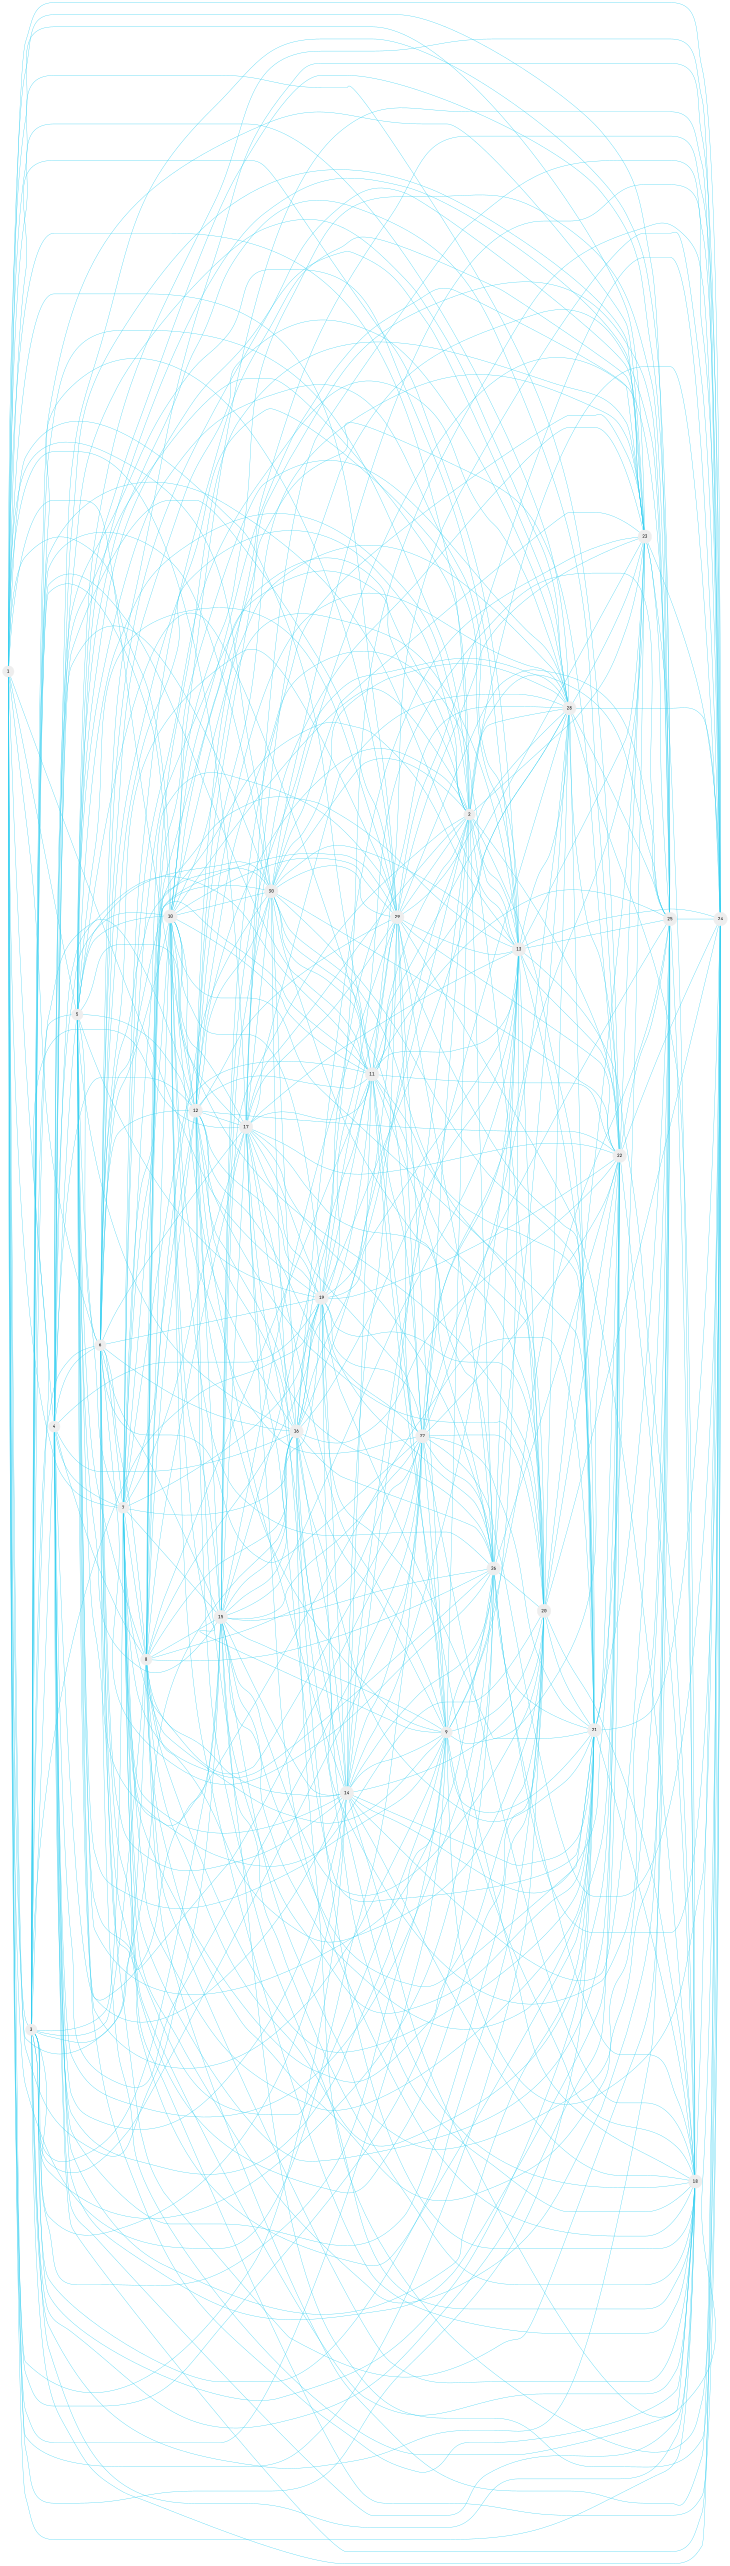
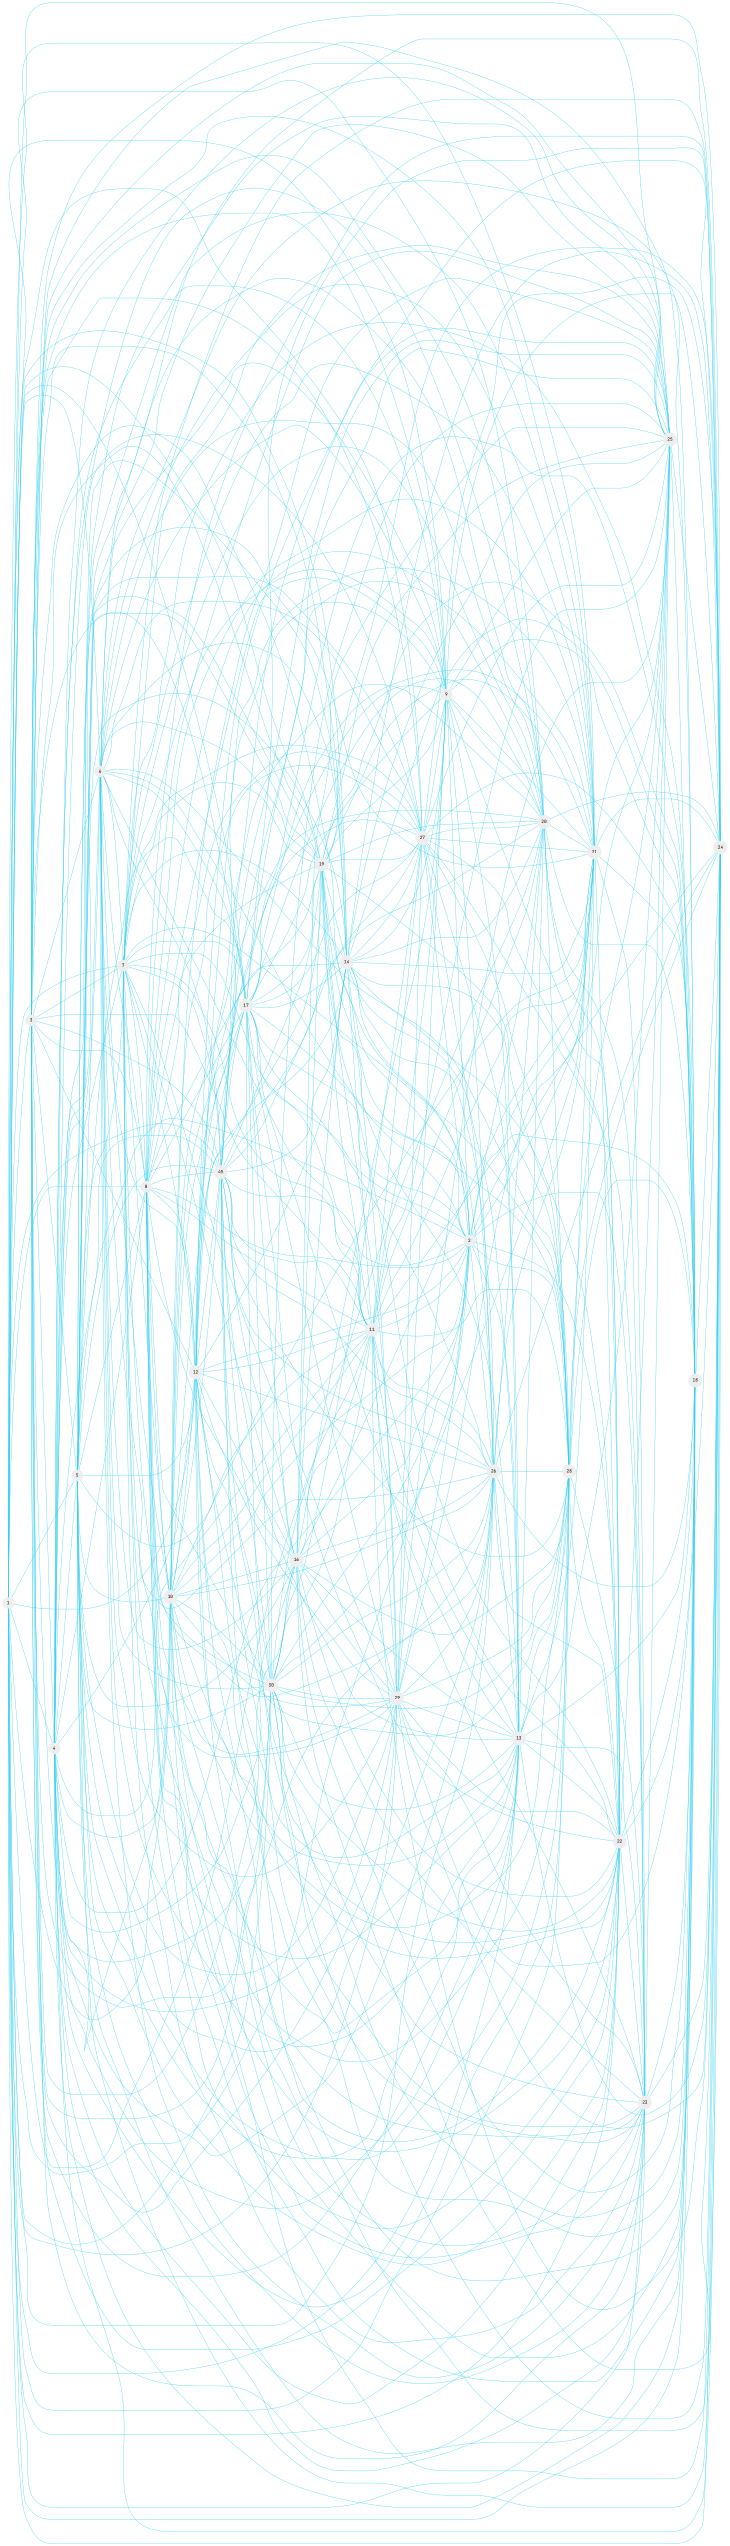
(184, 1416) -> (195, 1289)
(221, 1617) -> (221, 1172)
